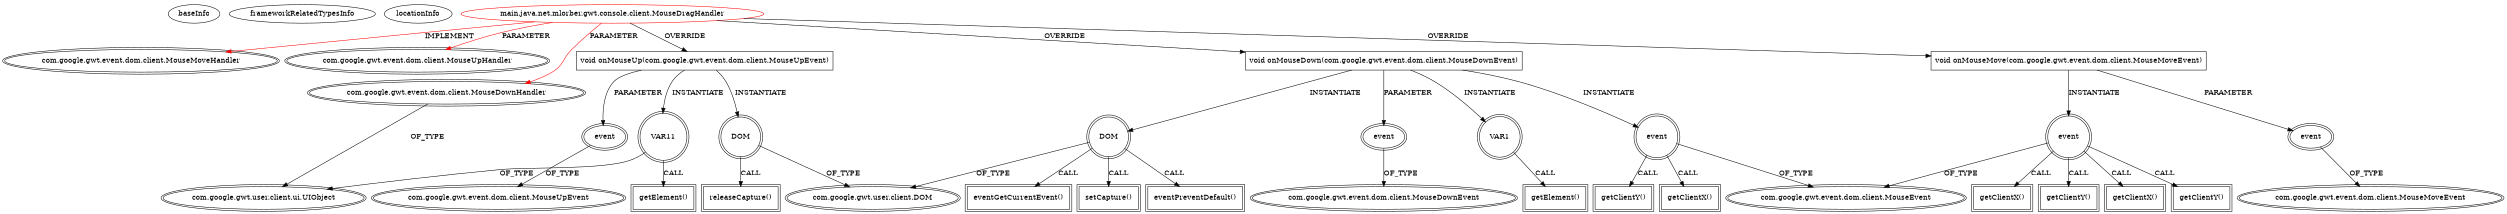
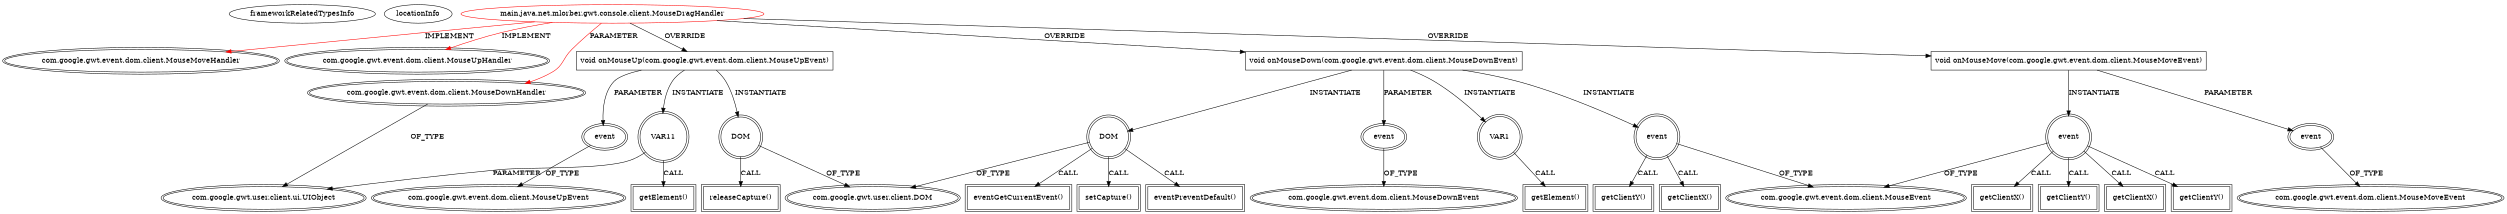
(194, 14) -> none
(526, 36) -> (526, 36)
(517, 173) -> (517, 173)
